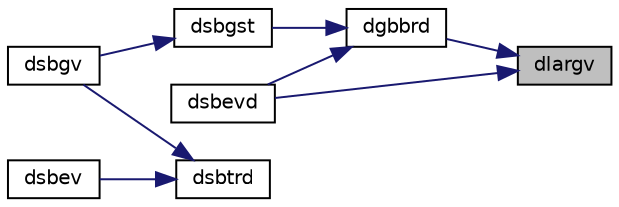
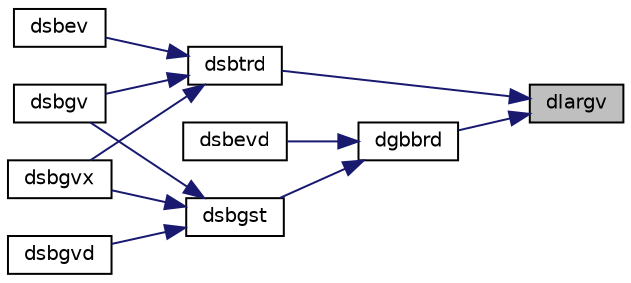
(387, 85) -> (396, 84)
none -> (60, 179)
none -> (60, 255)
